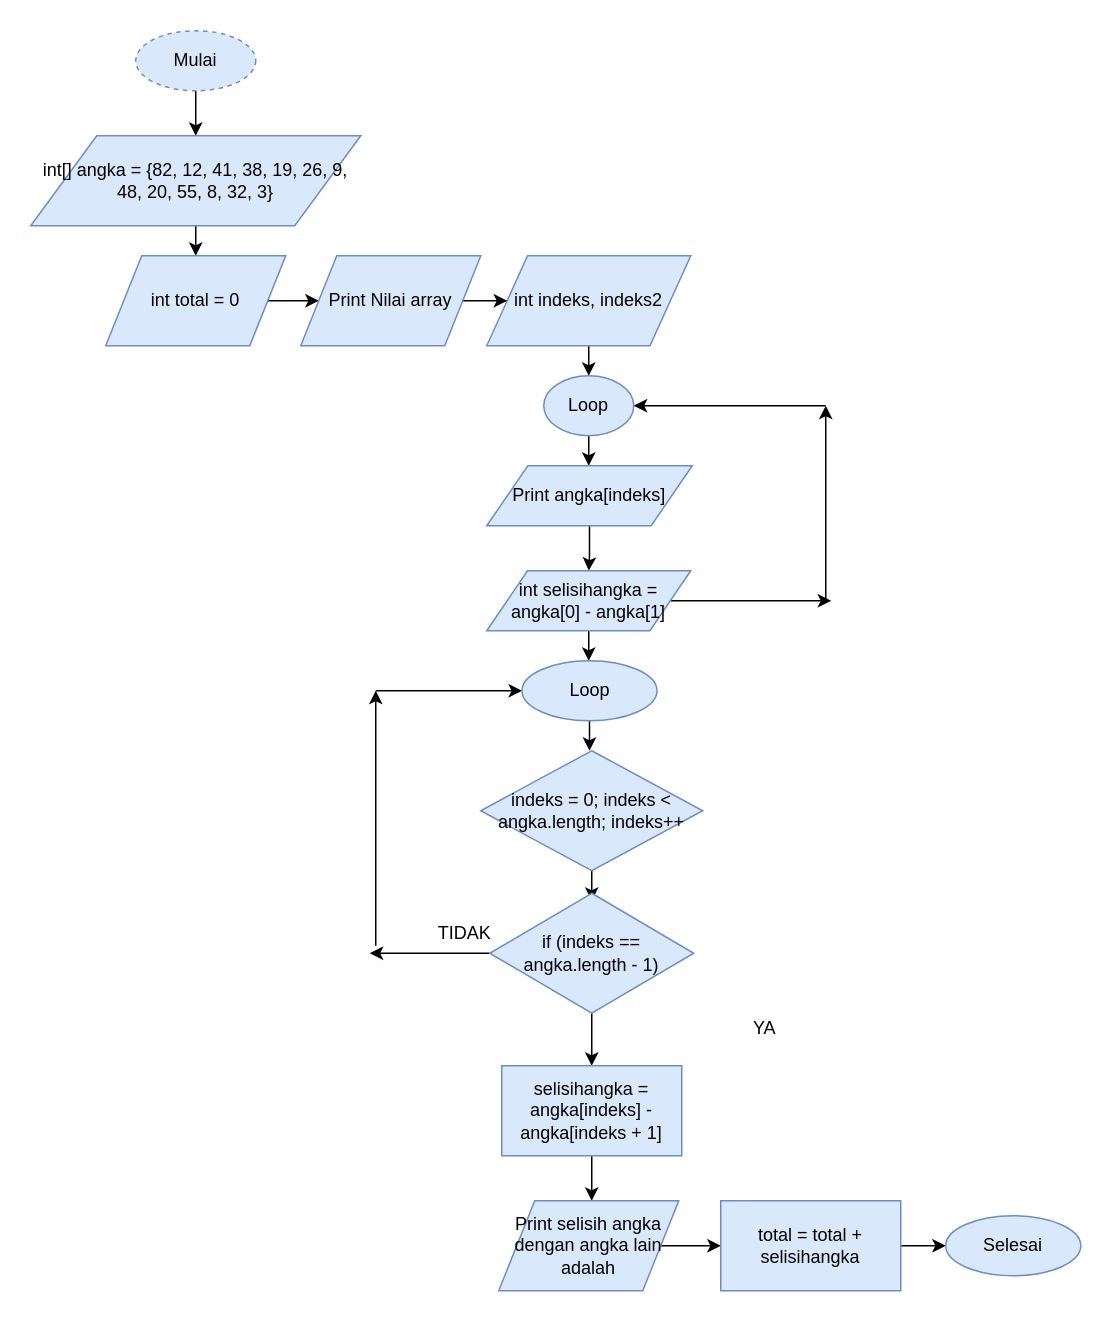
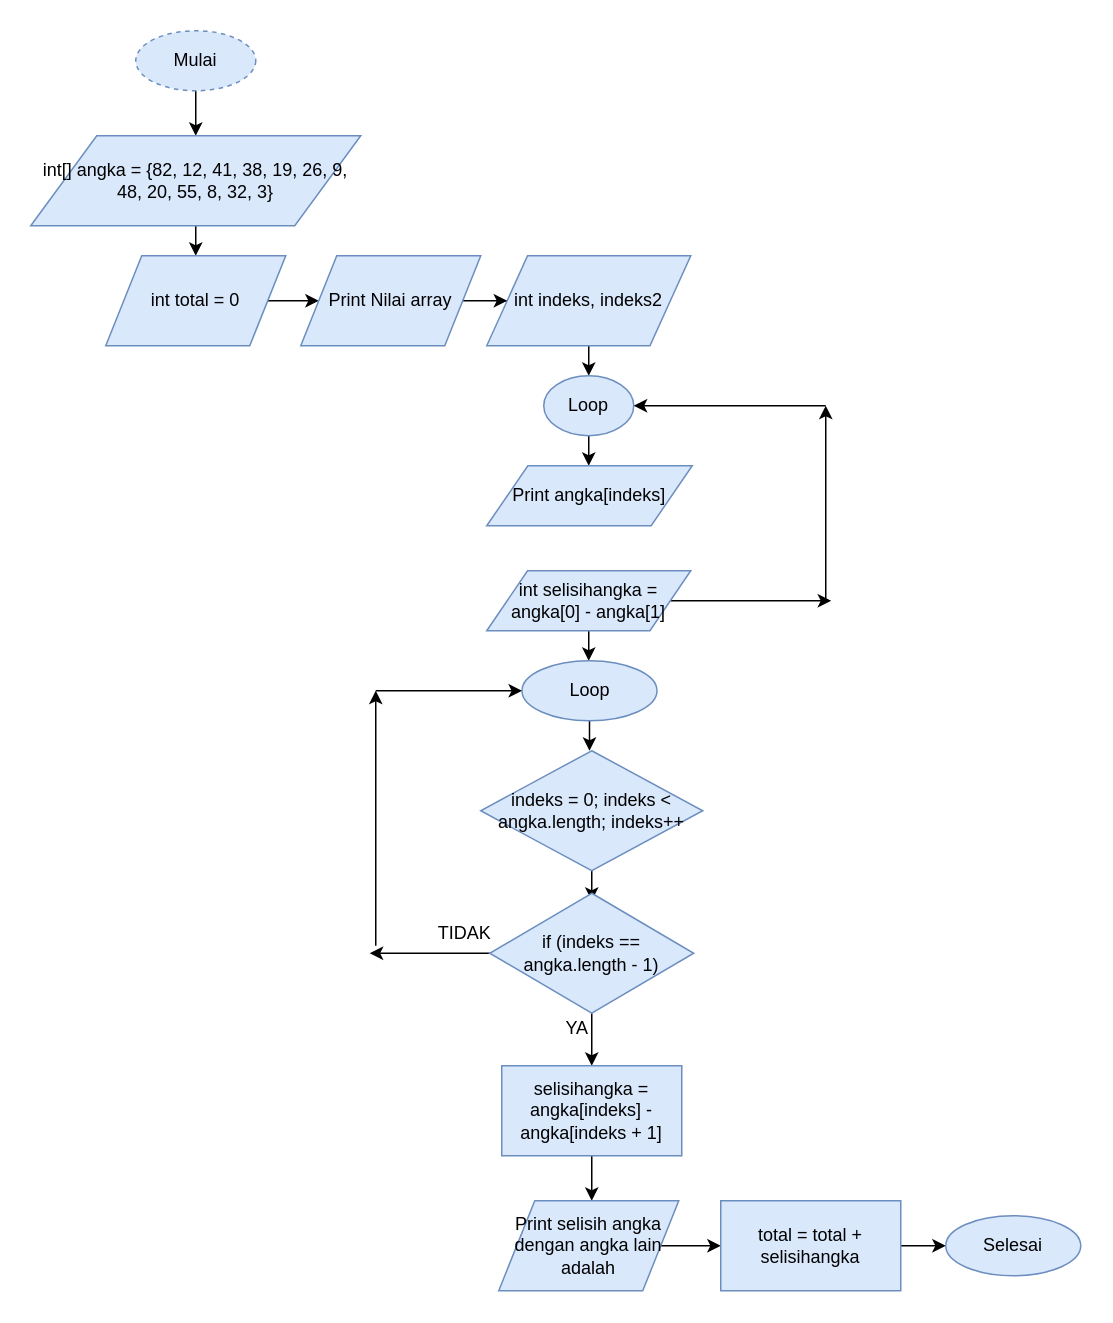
(590, 543) -> none
(764, 1028) -> (577, 1028)
